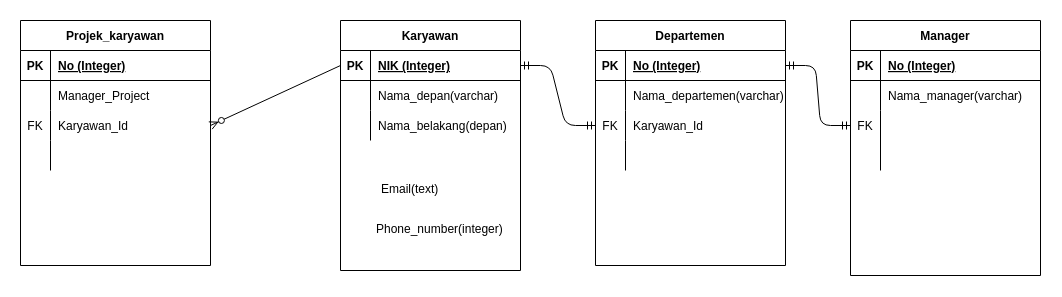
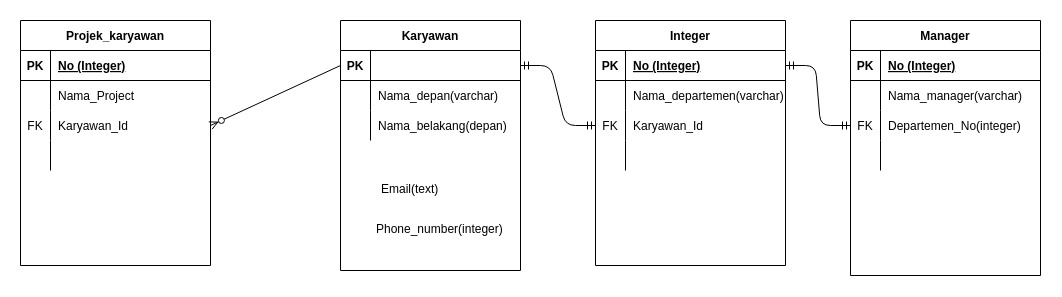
(690, 36) -> (690, 36)
(446, 66) -> none
(108, 96) -> (98, 96)
none -> (961, 126)
